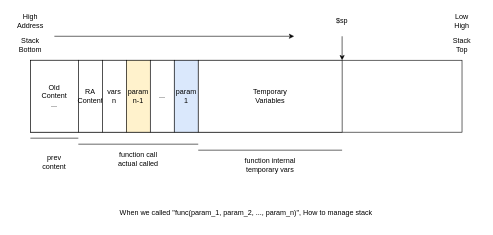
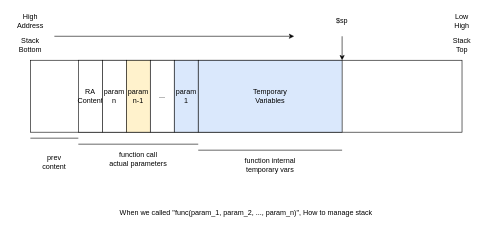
(54, 96) -> none
(114, 96) -> (114, 96)
(270, 96) -> (270, 96)
(138, 159) -> (138, 159)
